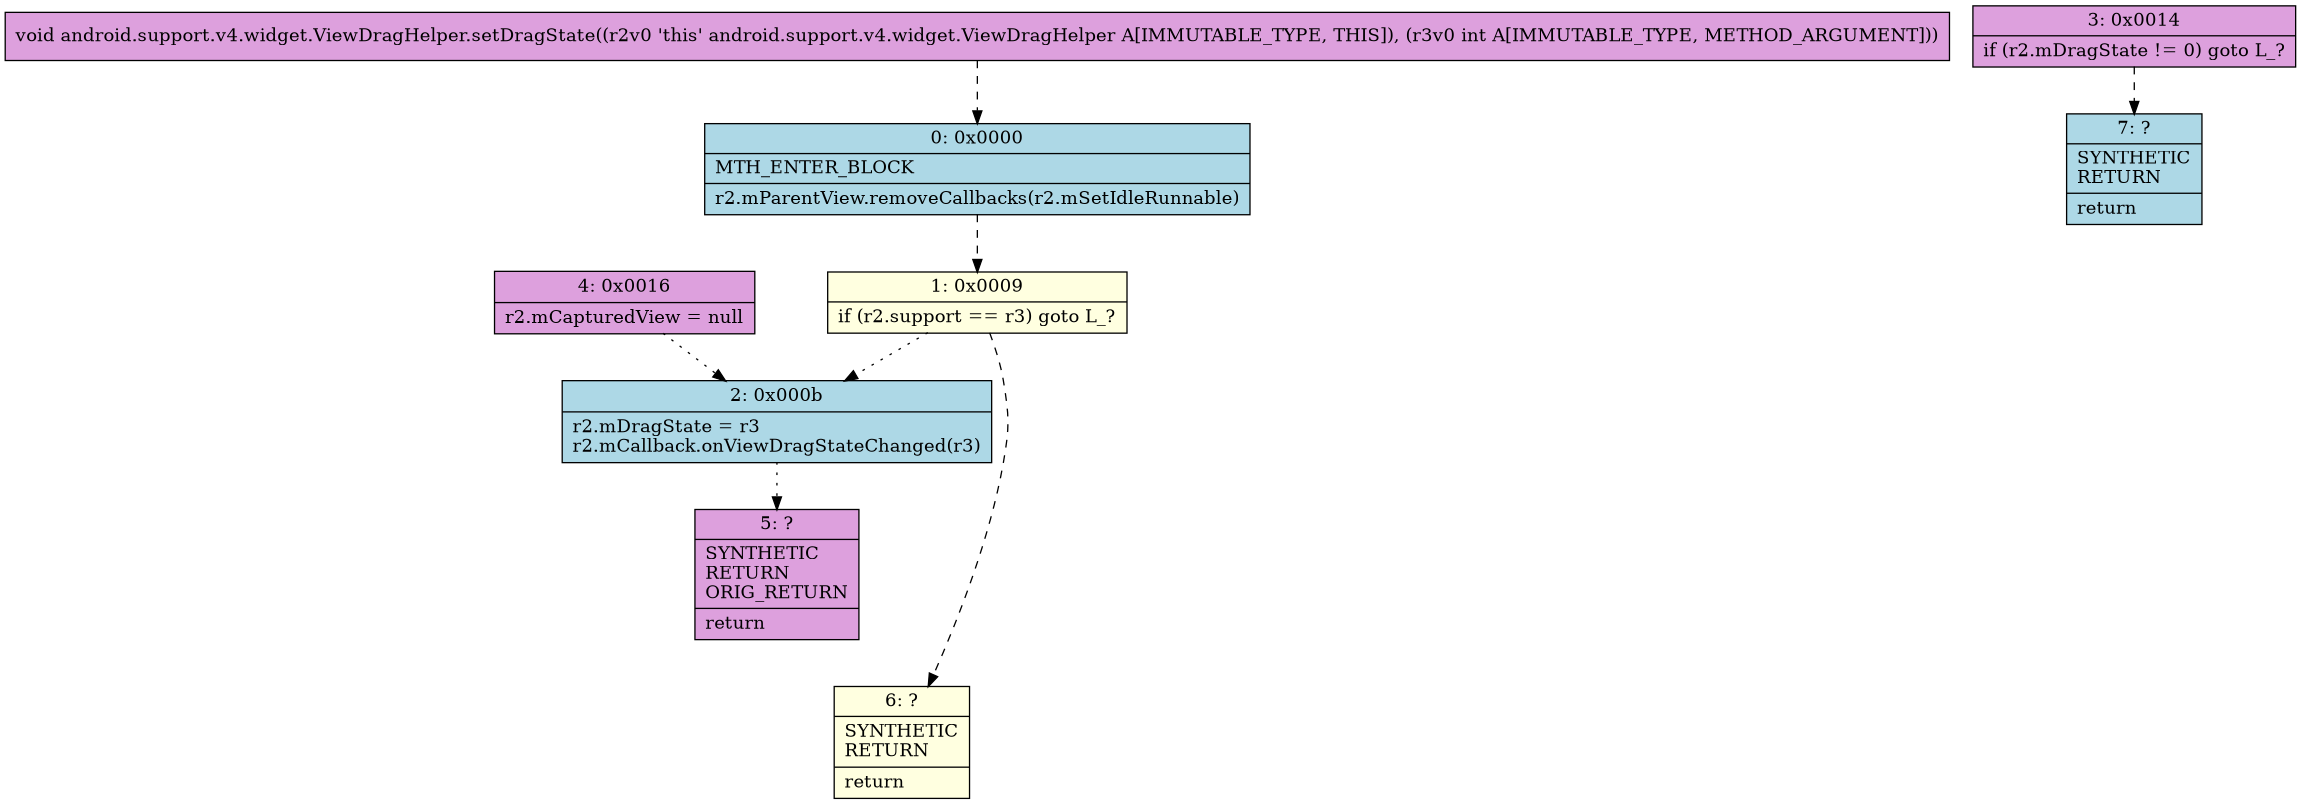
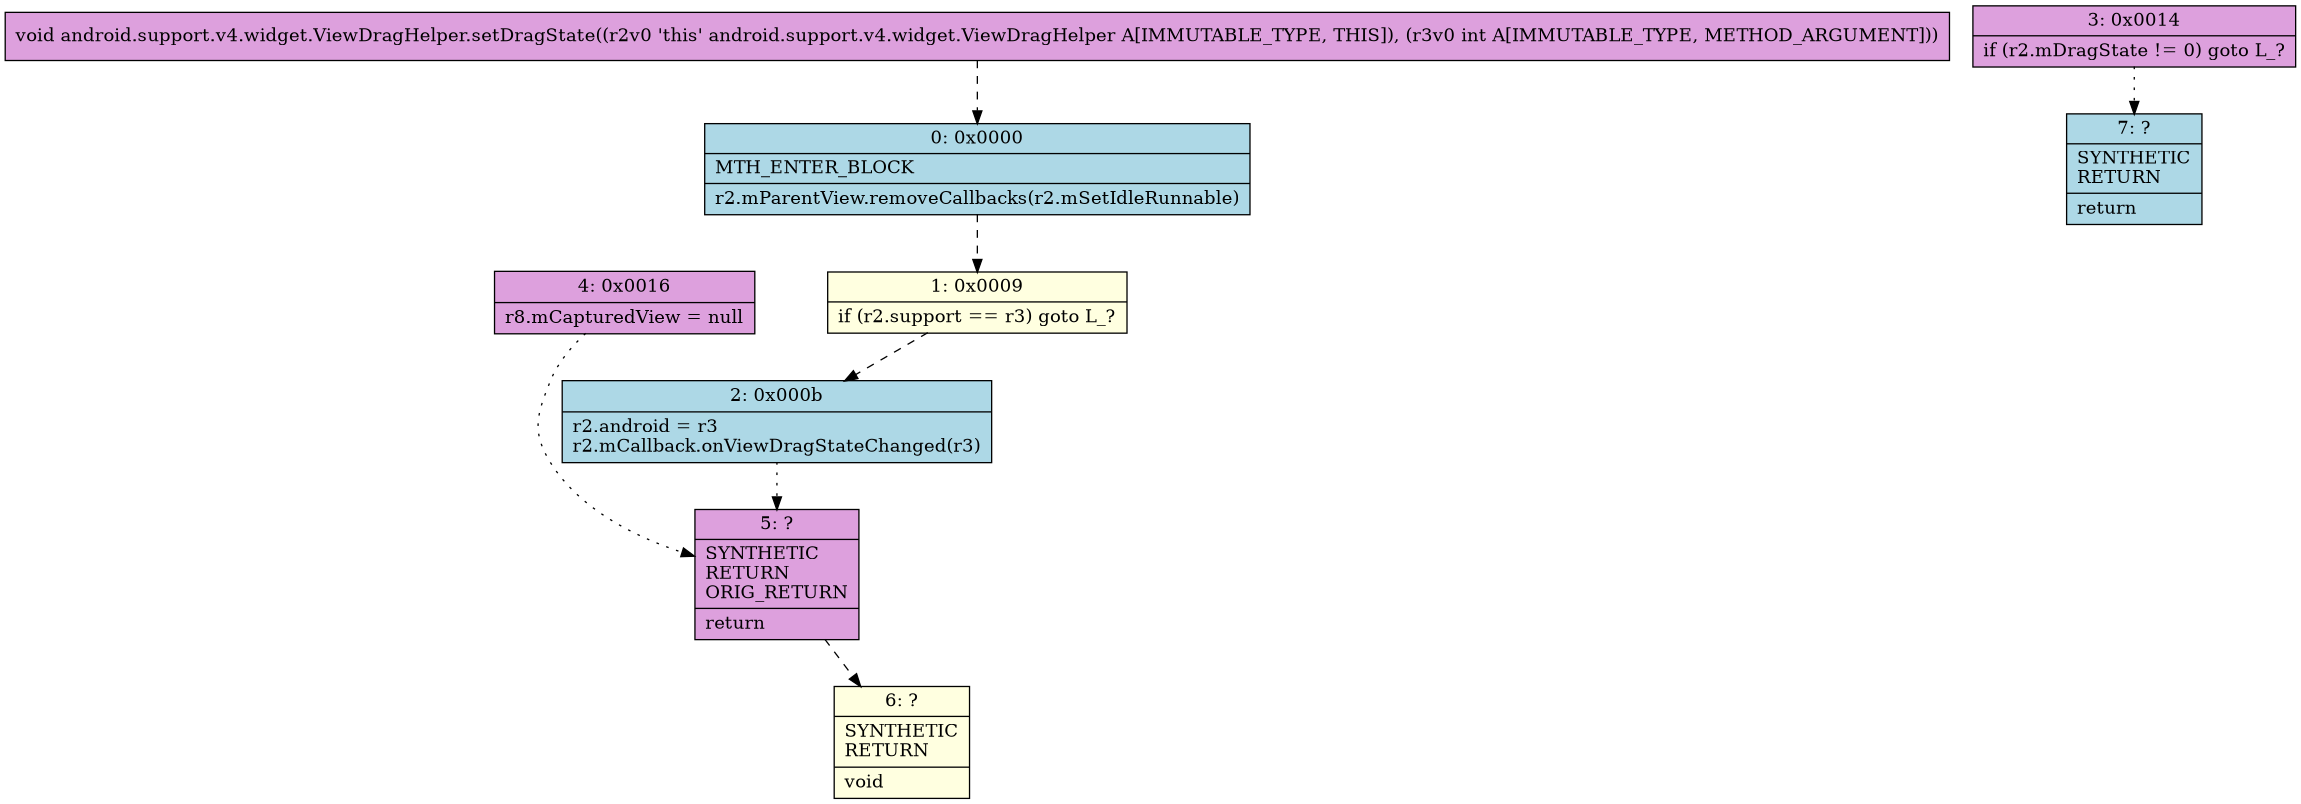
(2134, 84) -> (2134, 84)
(625, 318) -> (625, 318)
(689, 353) -> (555, 469)
(892, 354) -> (892, 354)
(667, 427) -> (645, 427)
(993, 507) -> (839, 658)
(875, 782) -> (865, 782)
